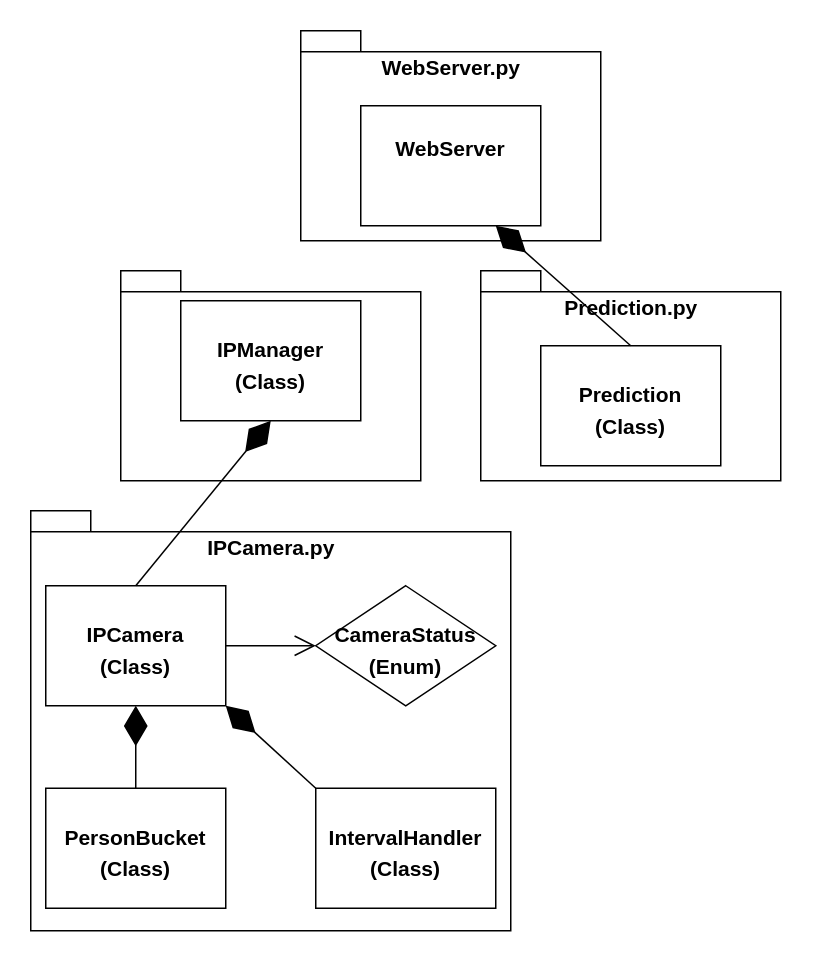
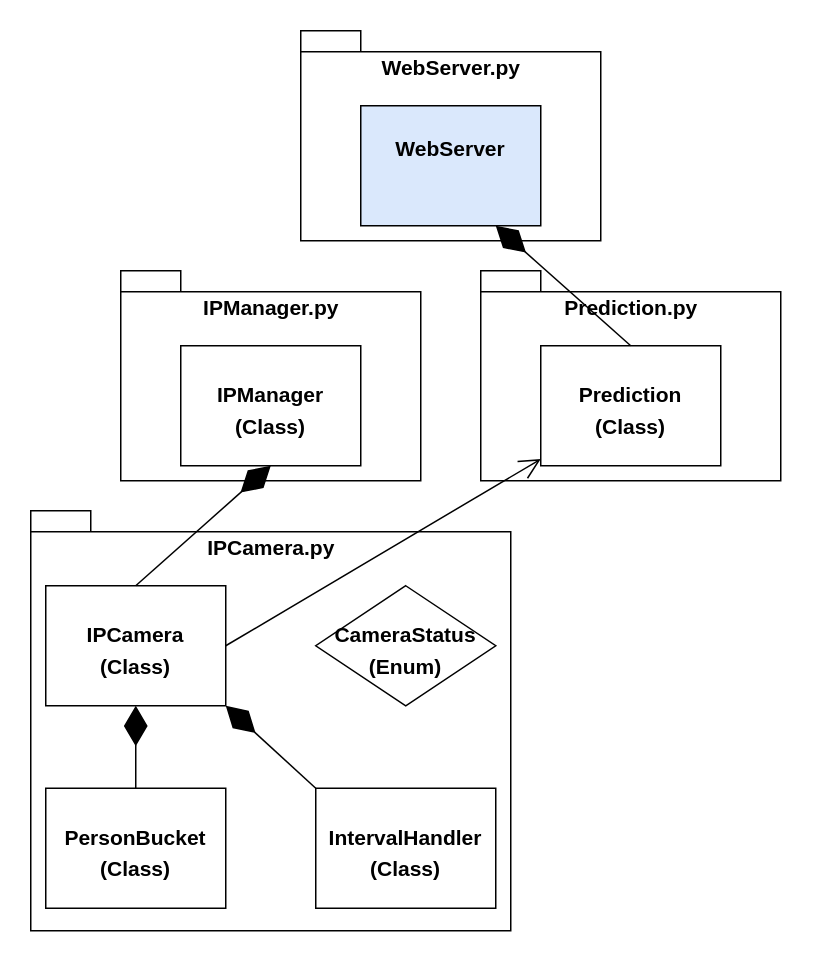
(451, 166) -> (451, 166)
(271, 361) -> (271, 406)
(269, 646) -> (382, 553)
